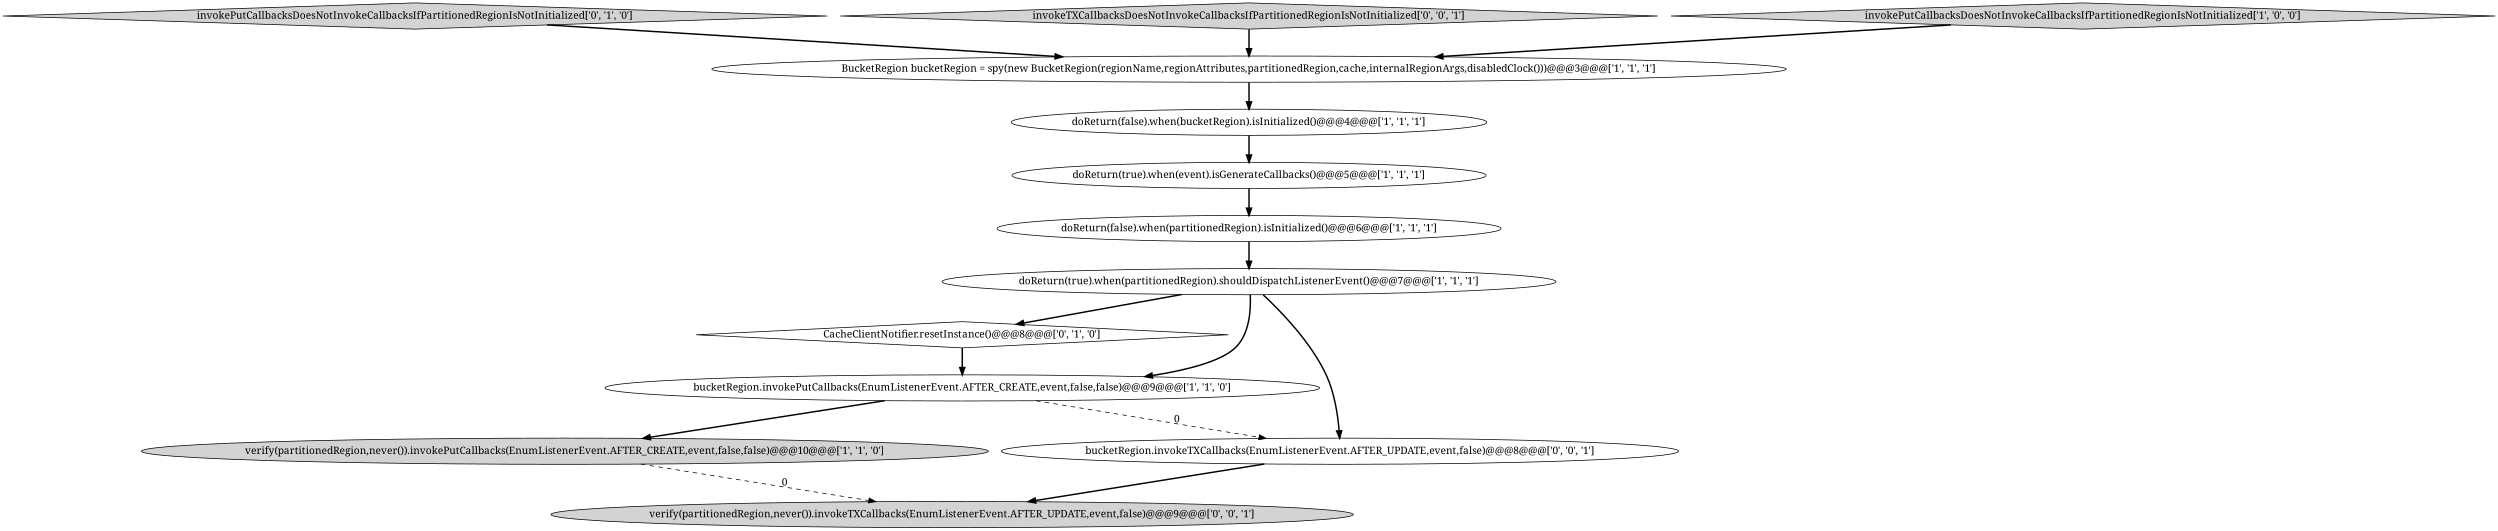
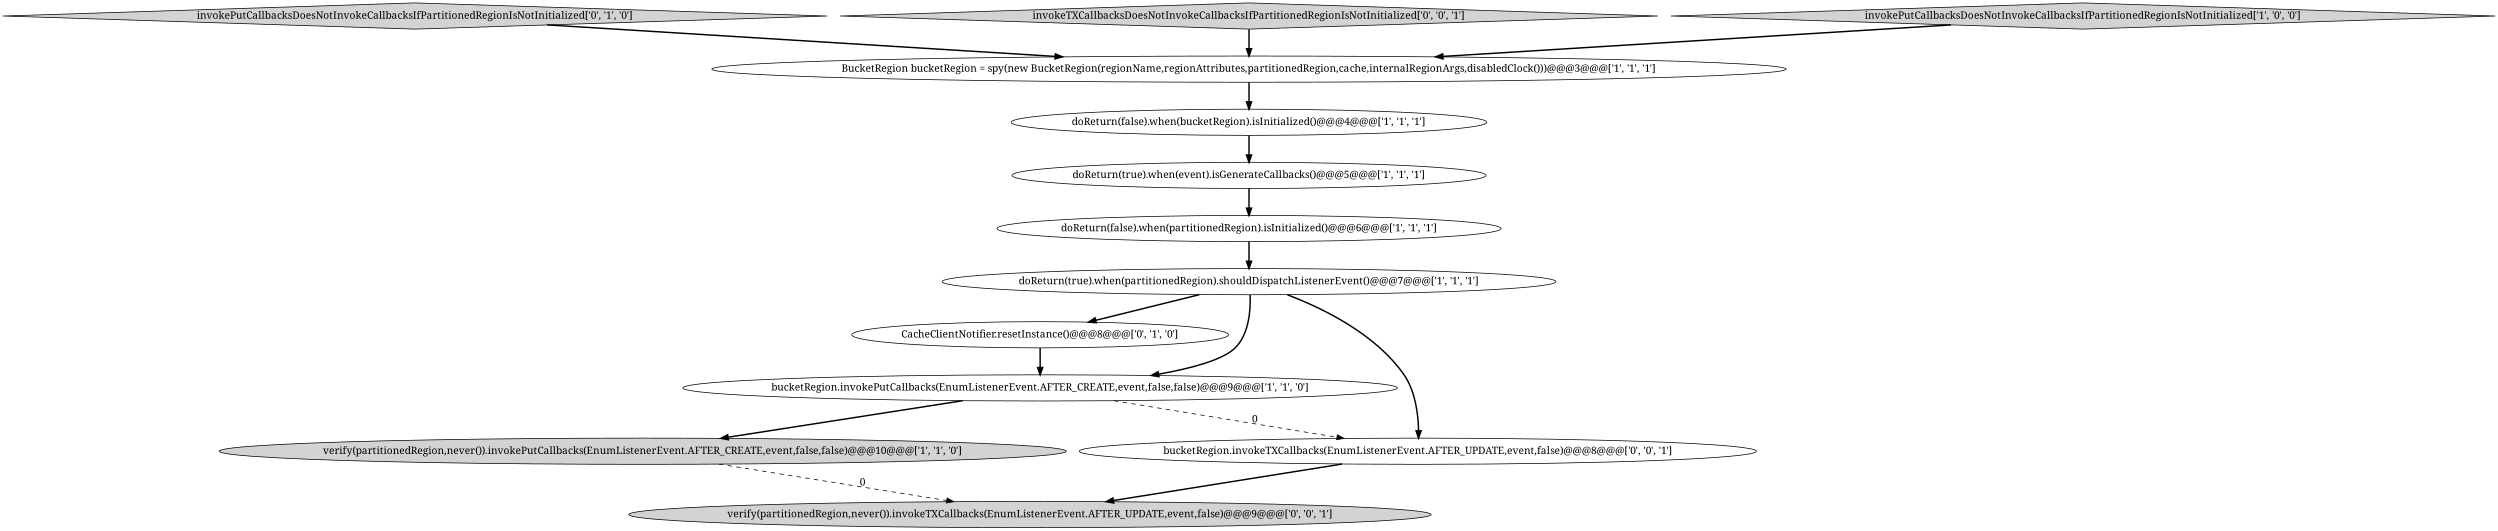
(962, 335) -> (1040, 335)
